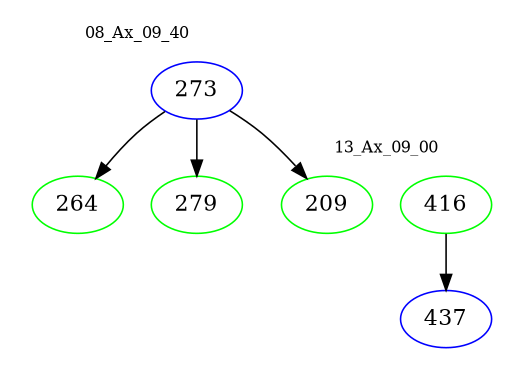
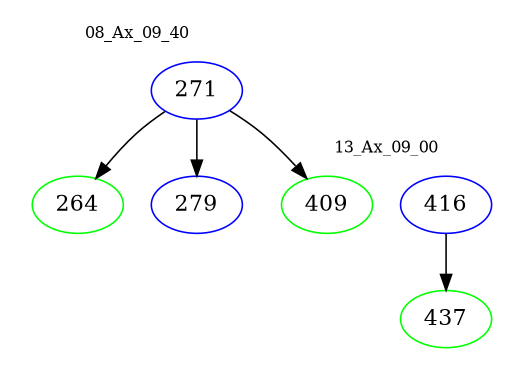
(197, 90) -> (197, 90)
(197, 205) -> (197, 205)
(327, 205) -> (327, 205)
(446, 205) -> (446, 205)
(446, 319) -> (446, 319)
